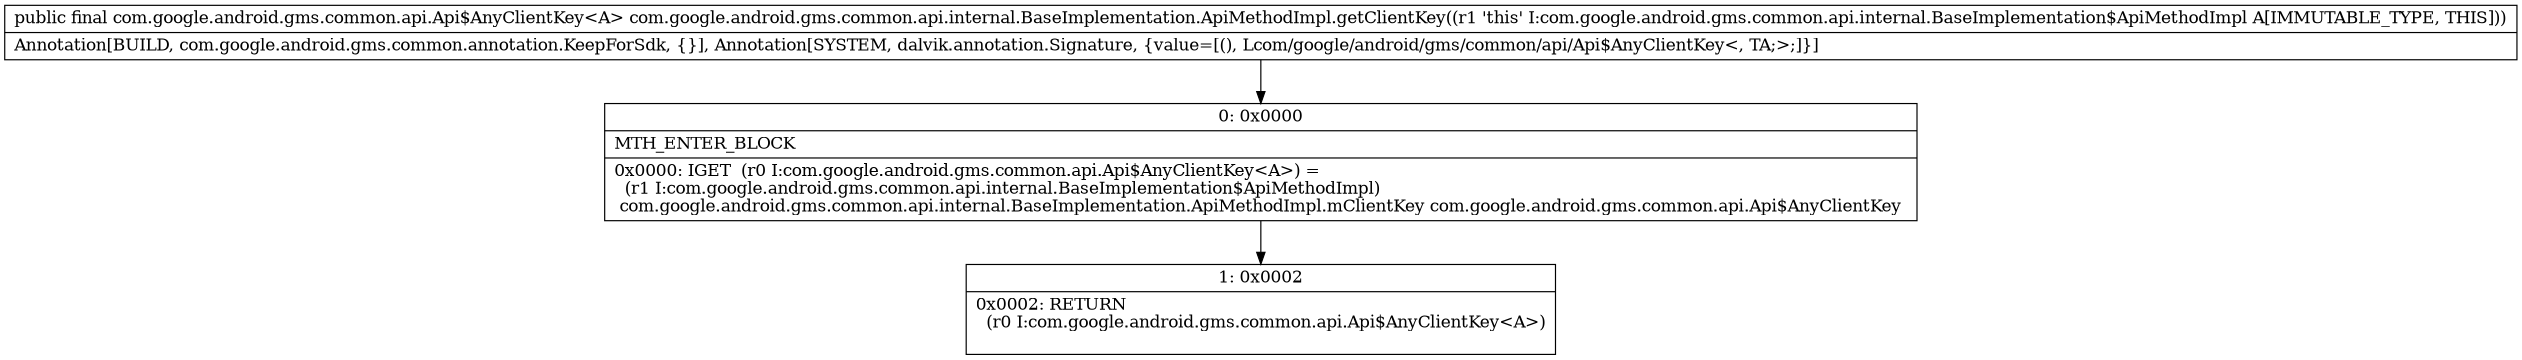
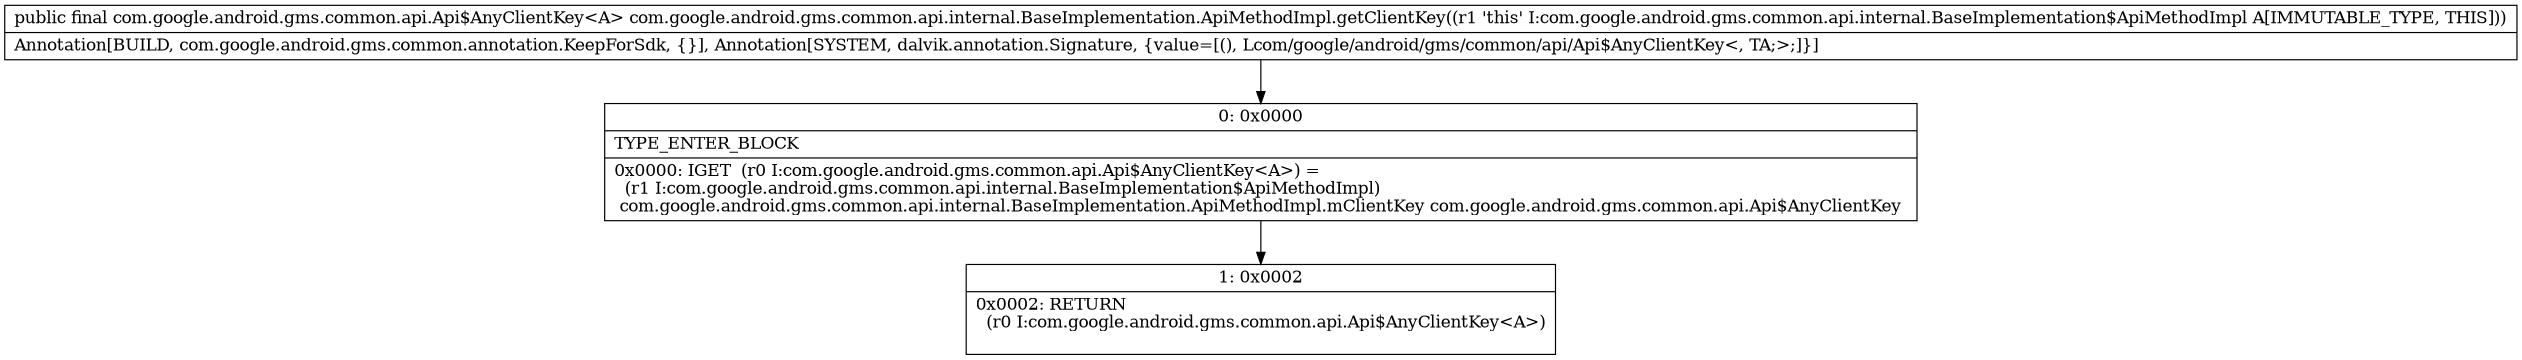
(705, 144) -> (707, 144)
